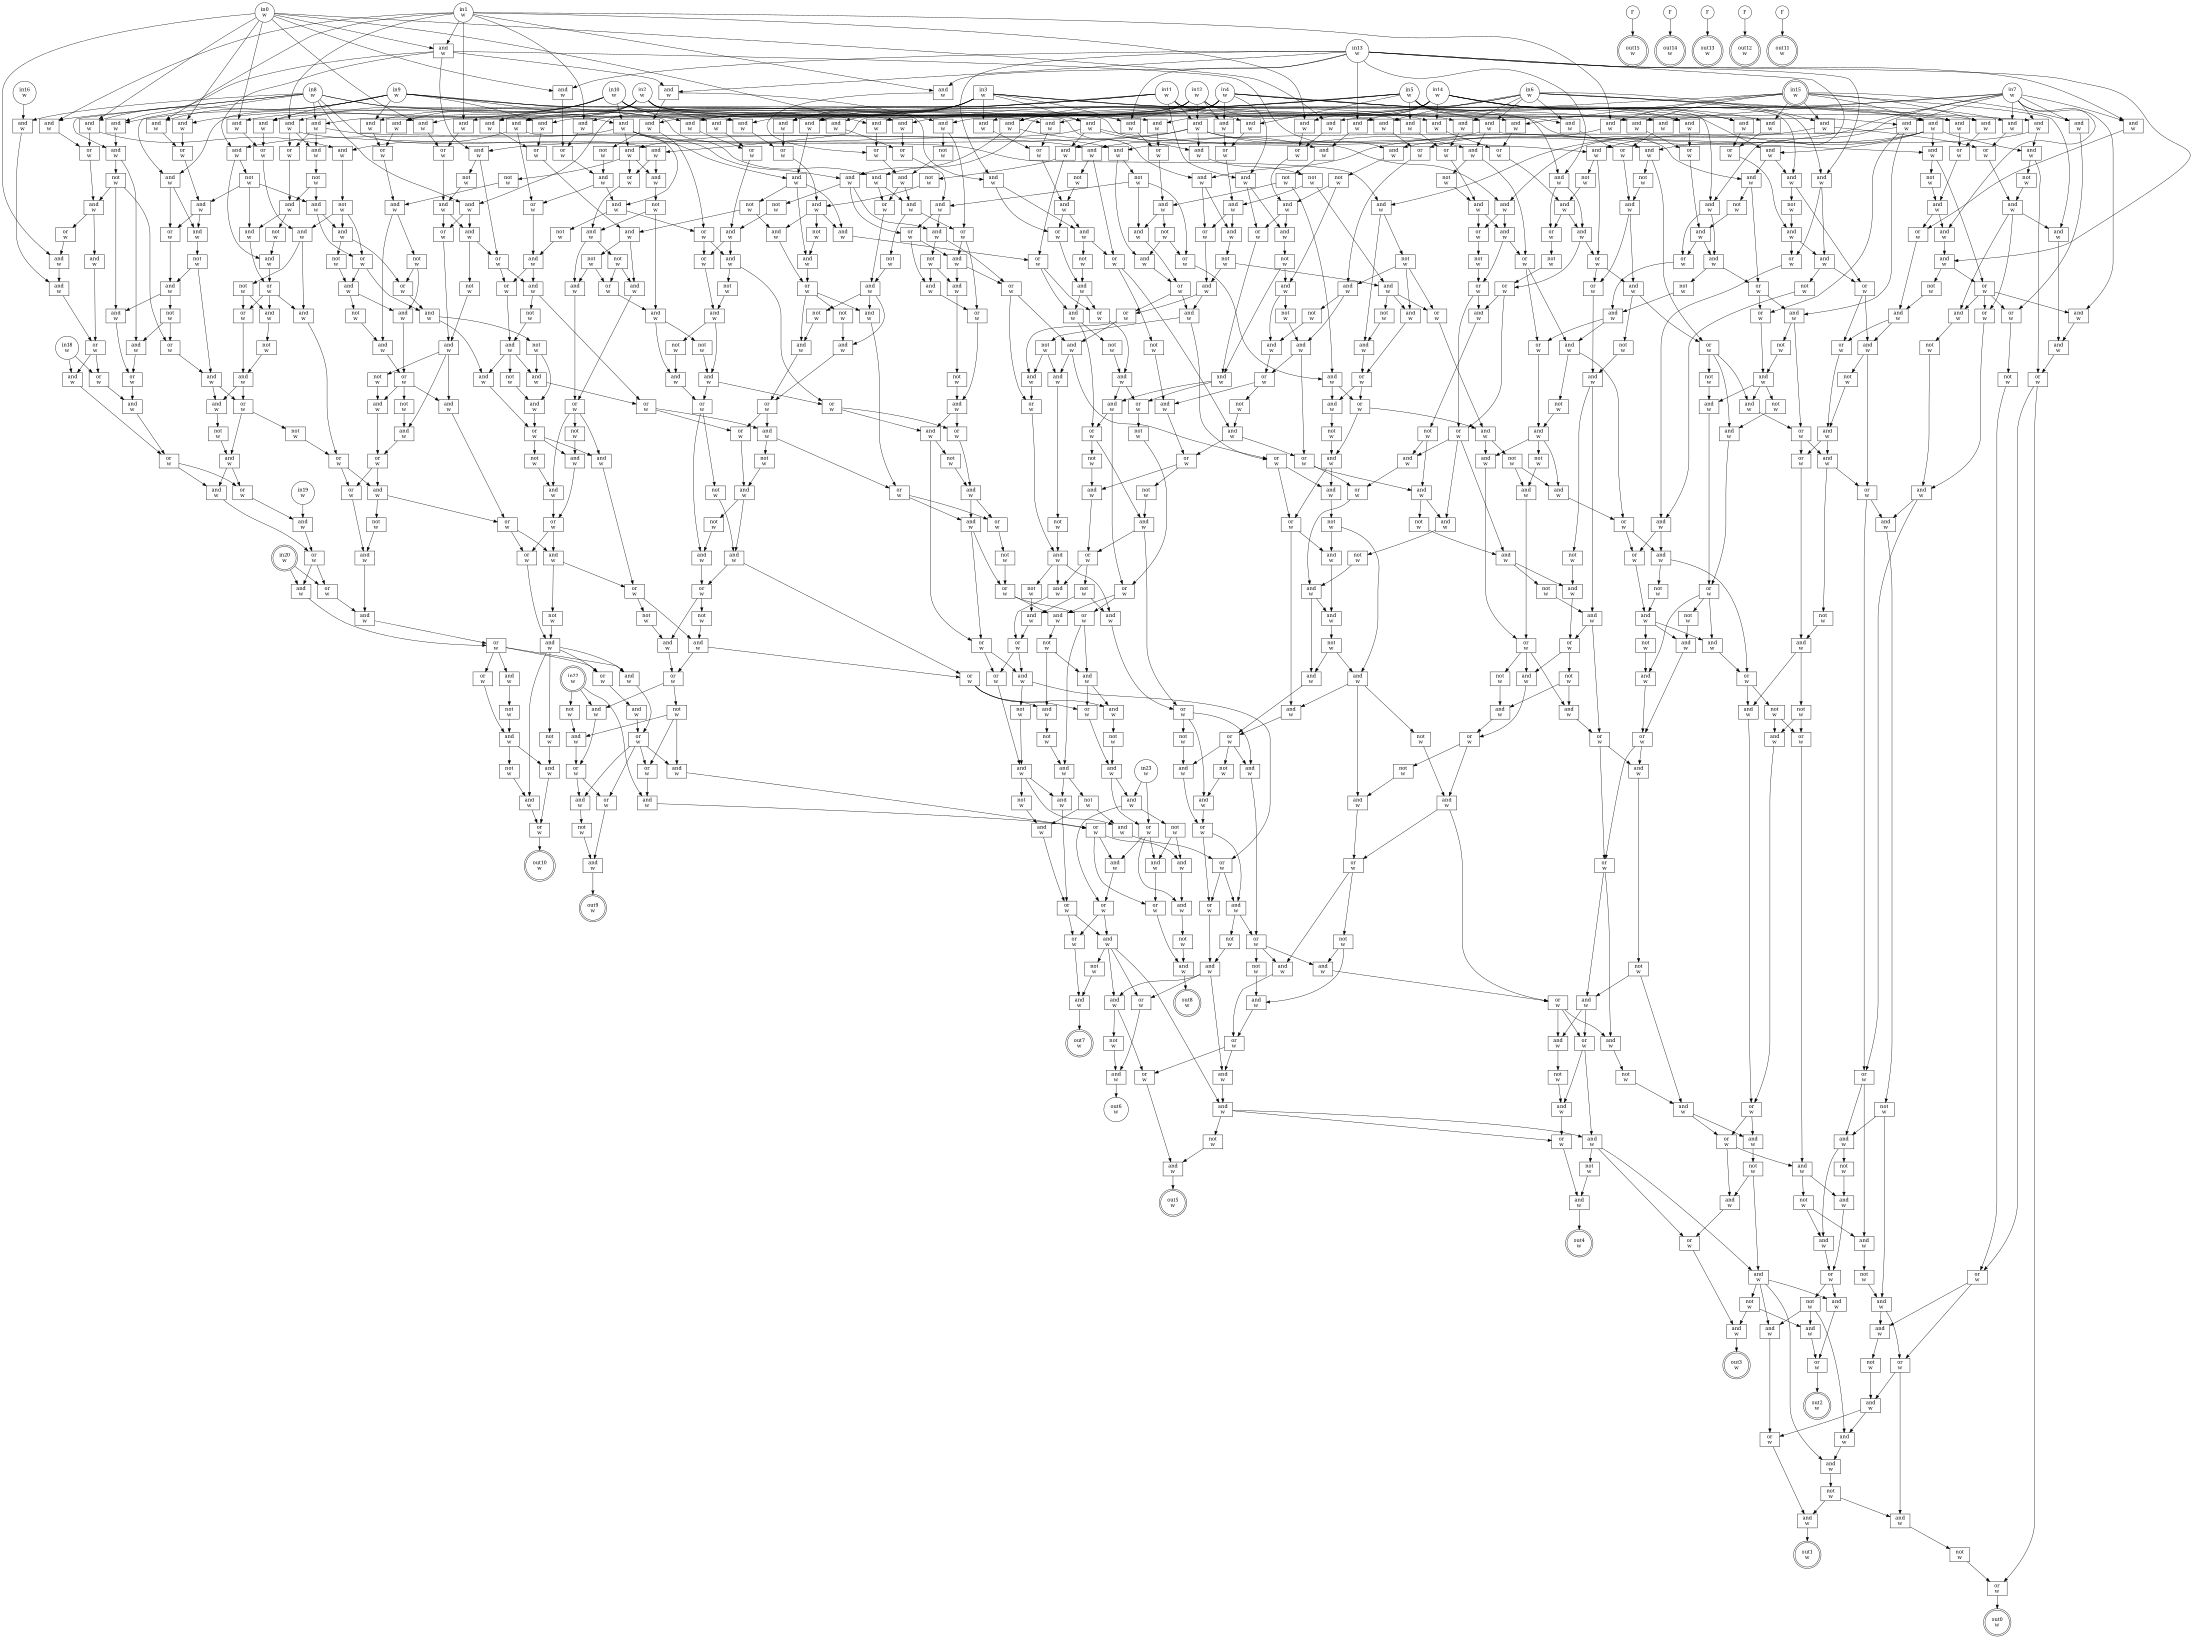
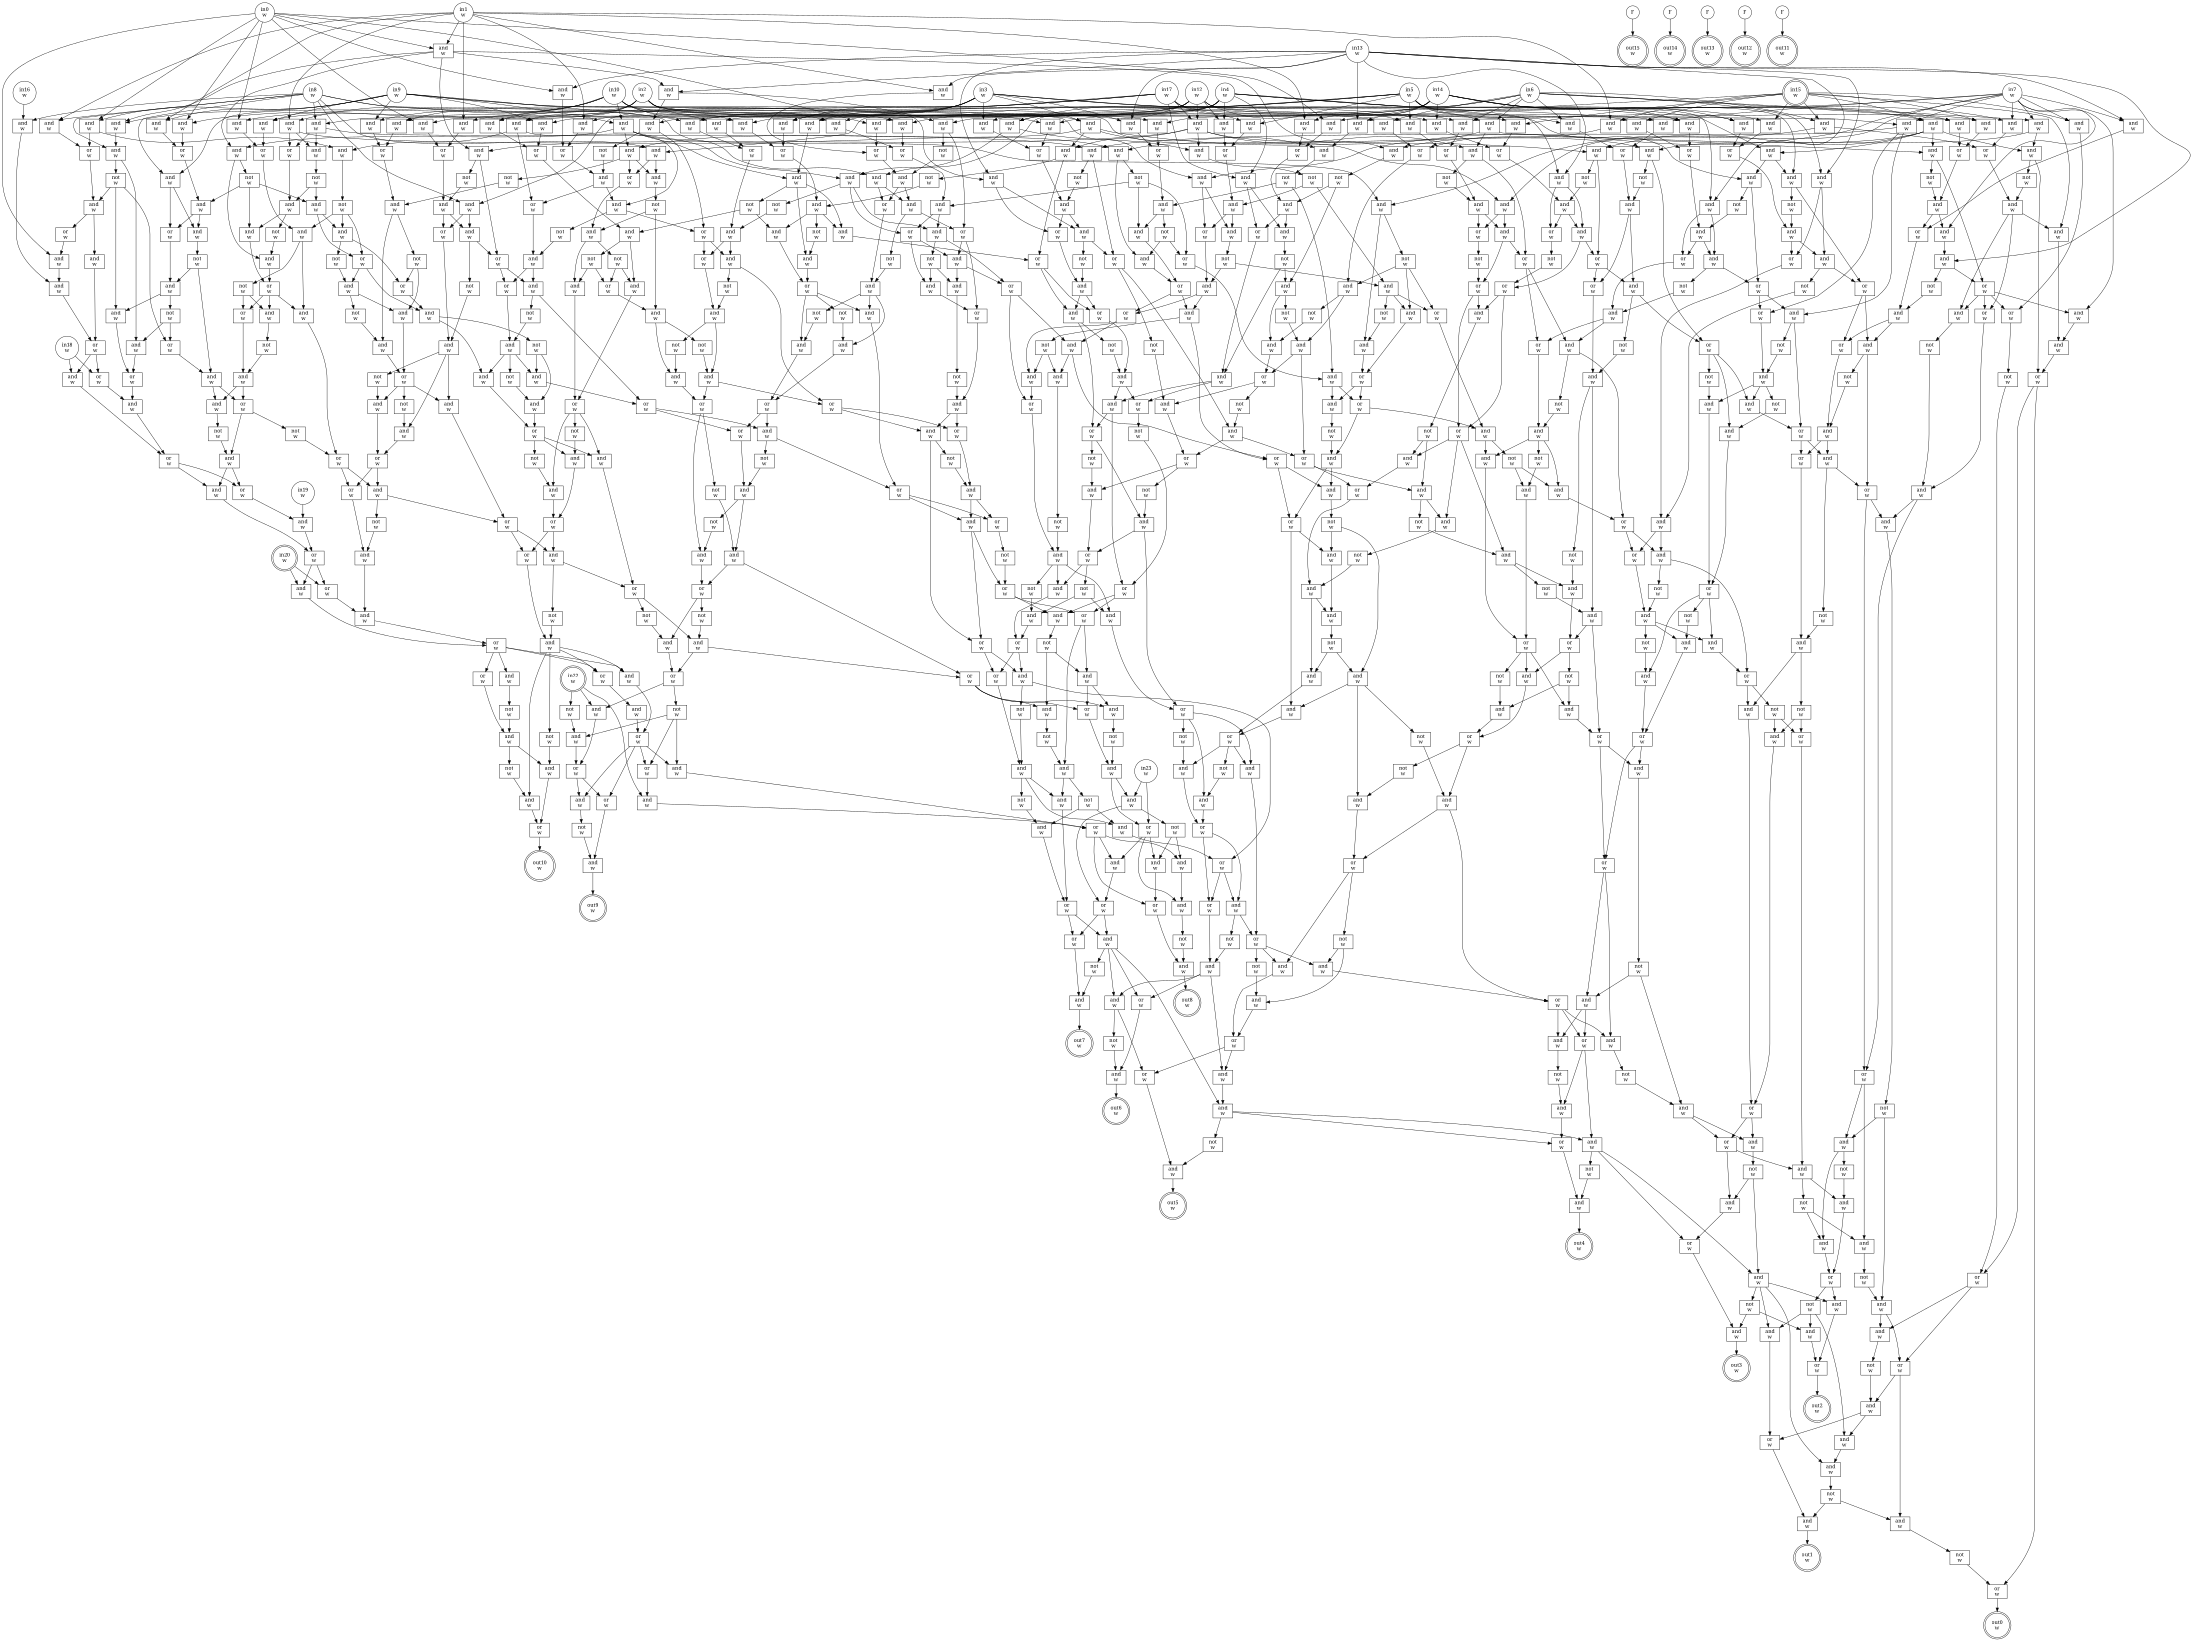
(983, 93) -> (983, 93)
(1167, 93) -> (1167, 93)
(1116, 1110) -> (1116, 1111)
